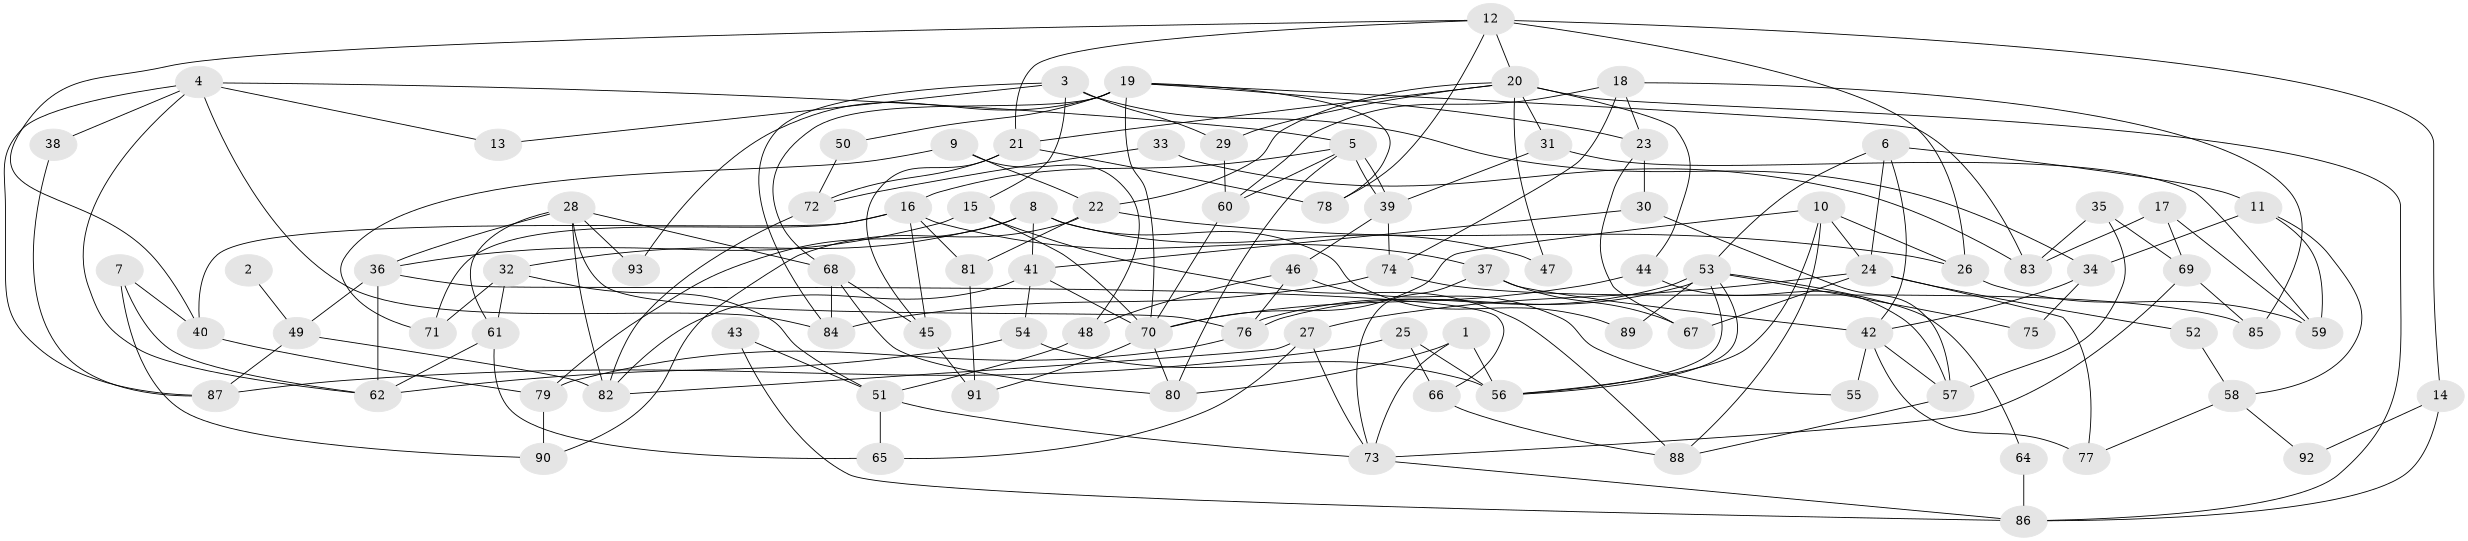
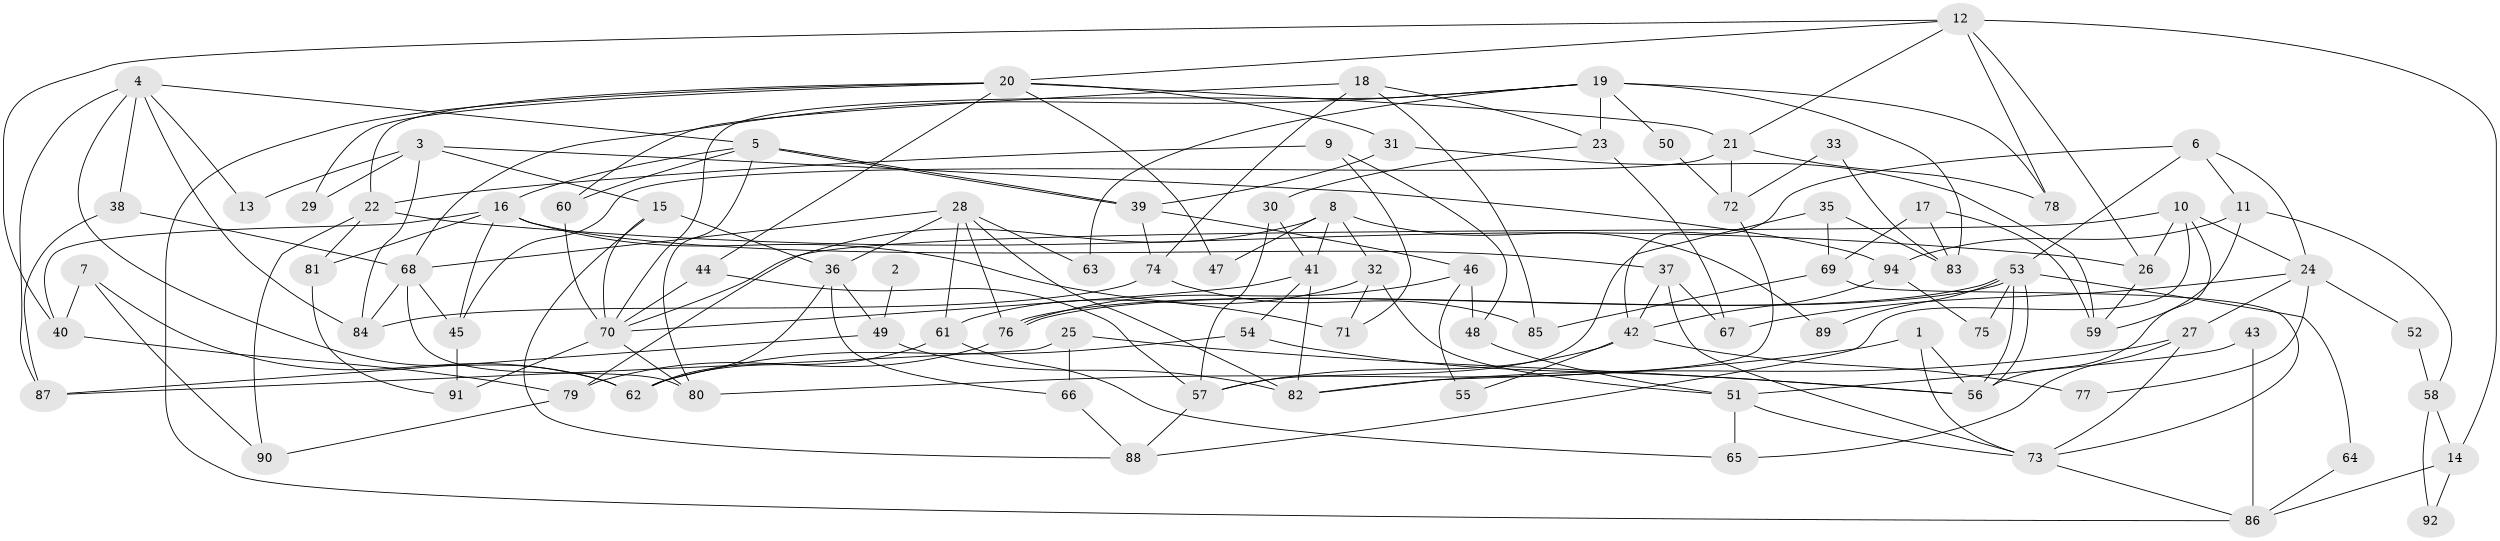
(1225, 176) -> none
none -> (264, 238)
(636, 270) -> (1091, 270)
(2091, 270) -> (1892, 270)
(2159, 427) -> (2443, 427)
